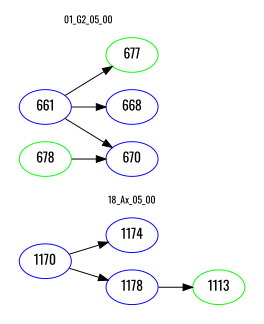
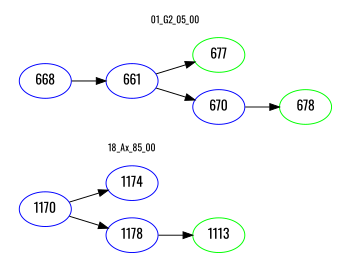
(84, 107) -> (84, 81)
(84, 159) -> (257, 107)
(132, 201) -> (132, 149)
